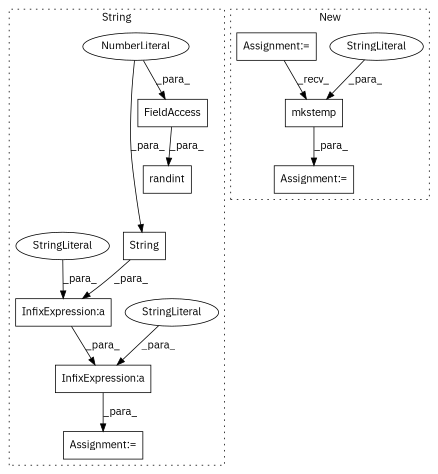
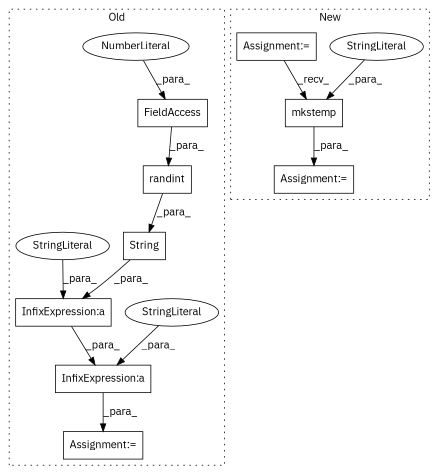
(117, 18) -> (117, 18)
(131, 143) -> (157, 209)
